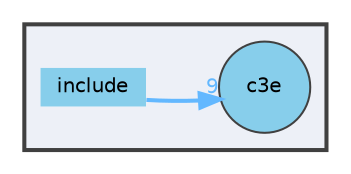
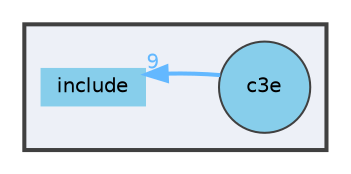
(173, 101) -> (194, 74)
